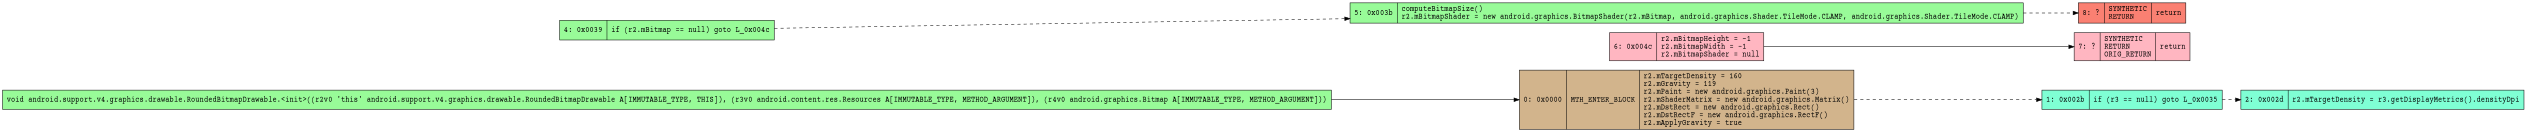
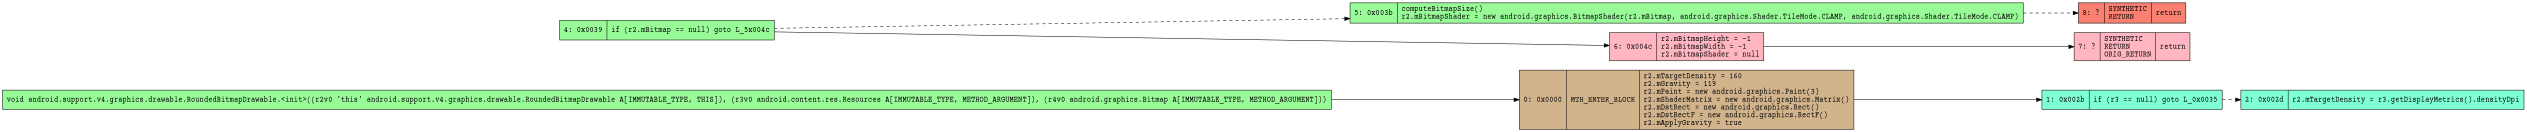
(691, 30) -> (691, 30)
none -> (1189, 39)
(1945, 100) -> (1945, 100)
